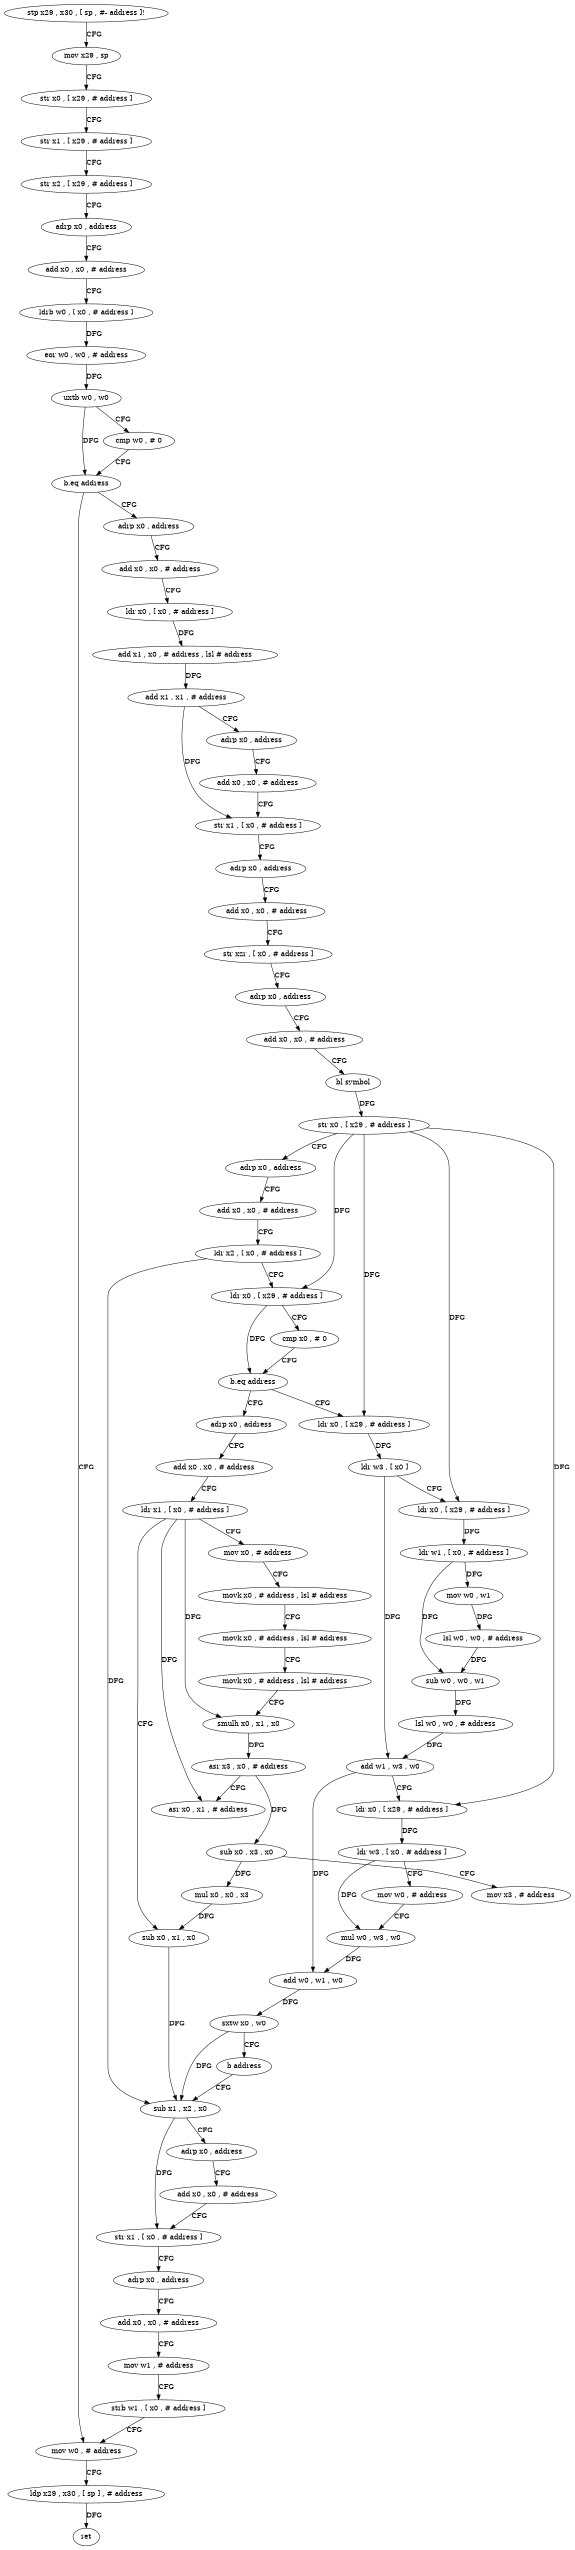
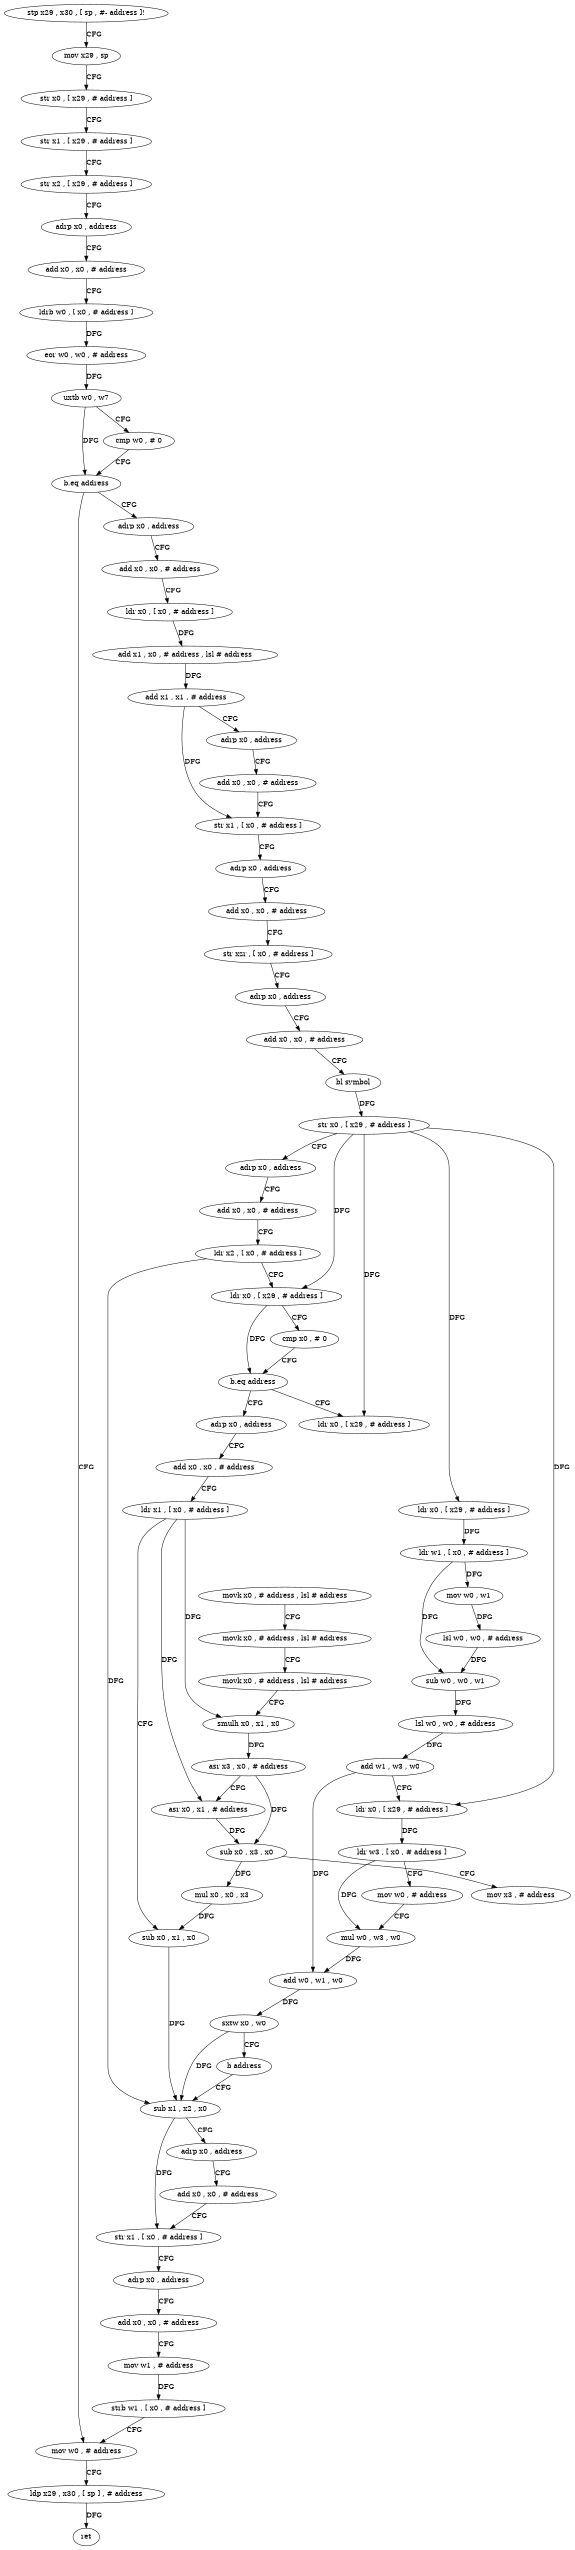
(86, 398) -> (86, 398)
(385, 1468) -> none
(258, 1553) -> none
none -> (226, 1829)
(166, 2387) -> (166, 2387)
